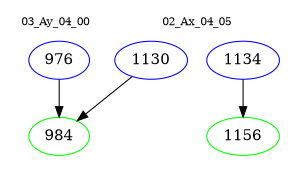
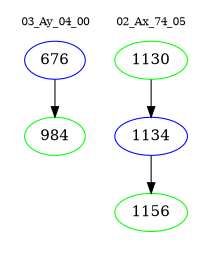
(197, 23) -> (151, 23)
(59, 60) -> (55, 60)
(151, 60) -> (151, 60)
(113, 92) -> (151, 93)
